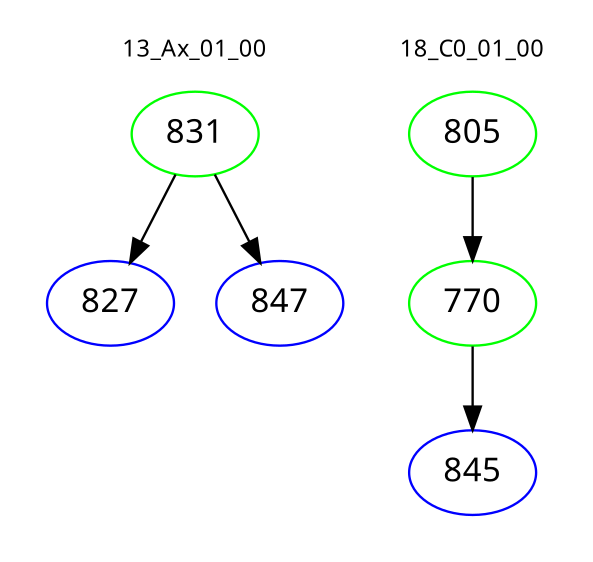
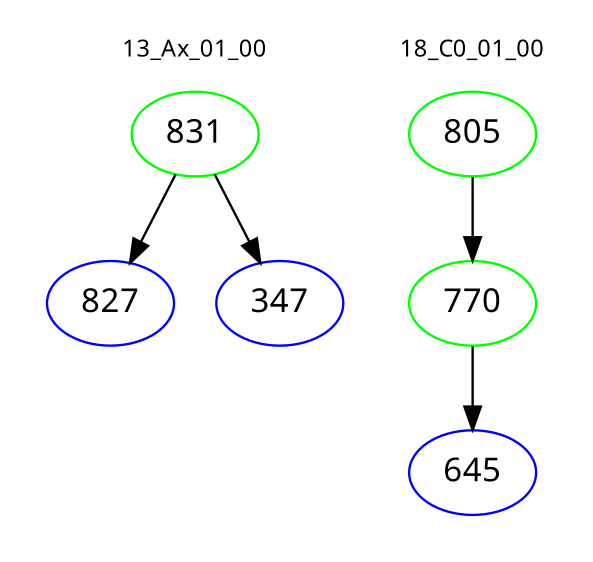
(280, 303) -> (280, 303)
(473, 473) -> (473, 473)
